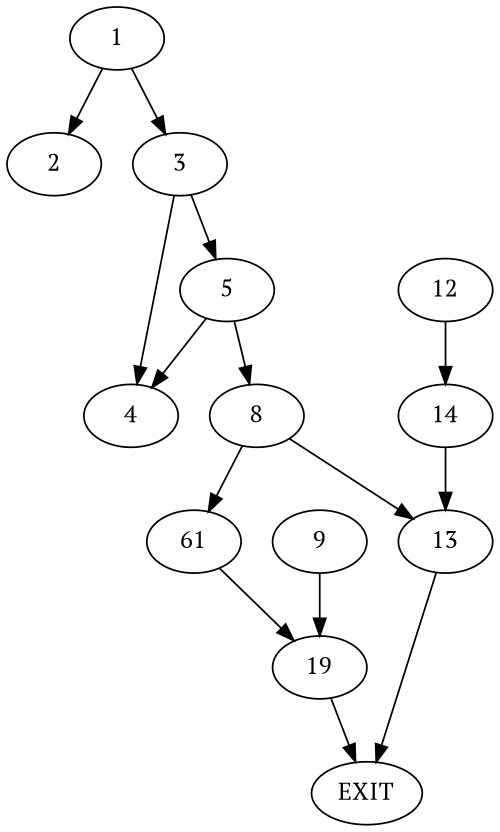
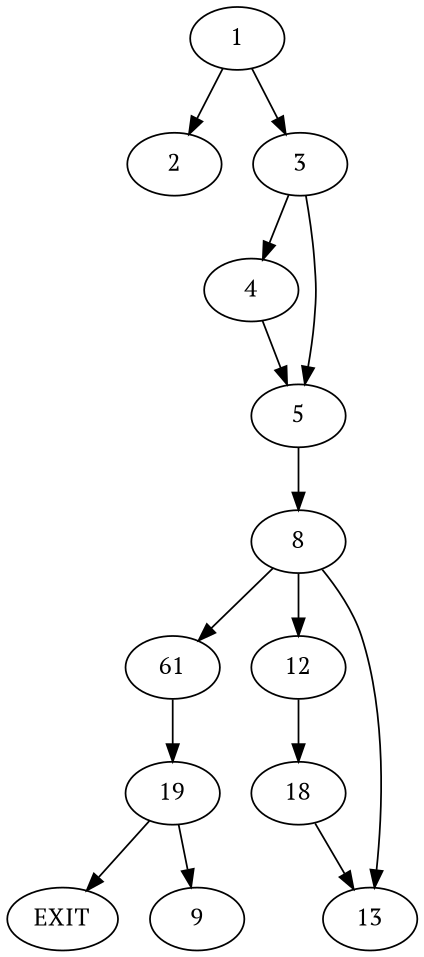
(185, 346) -> (272, 344)
(446, 416) -> (299, 793)
none -> (299, 596)
(320, 596) -> (183, 847)
(409, 659) -> none
